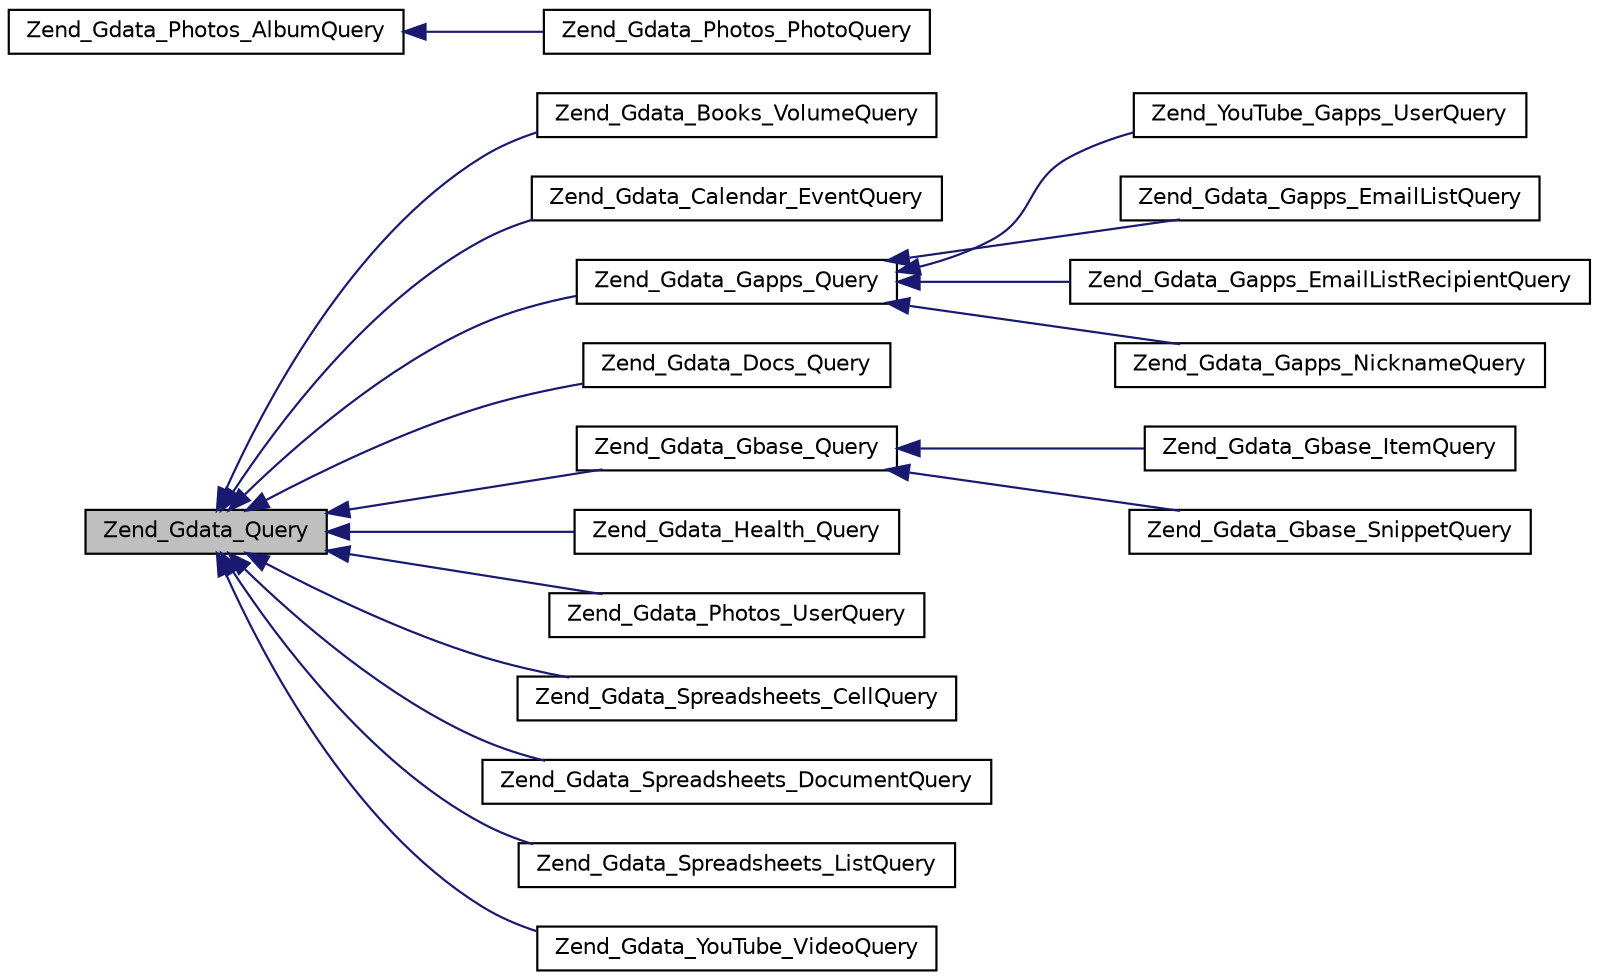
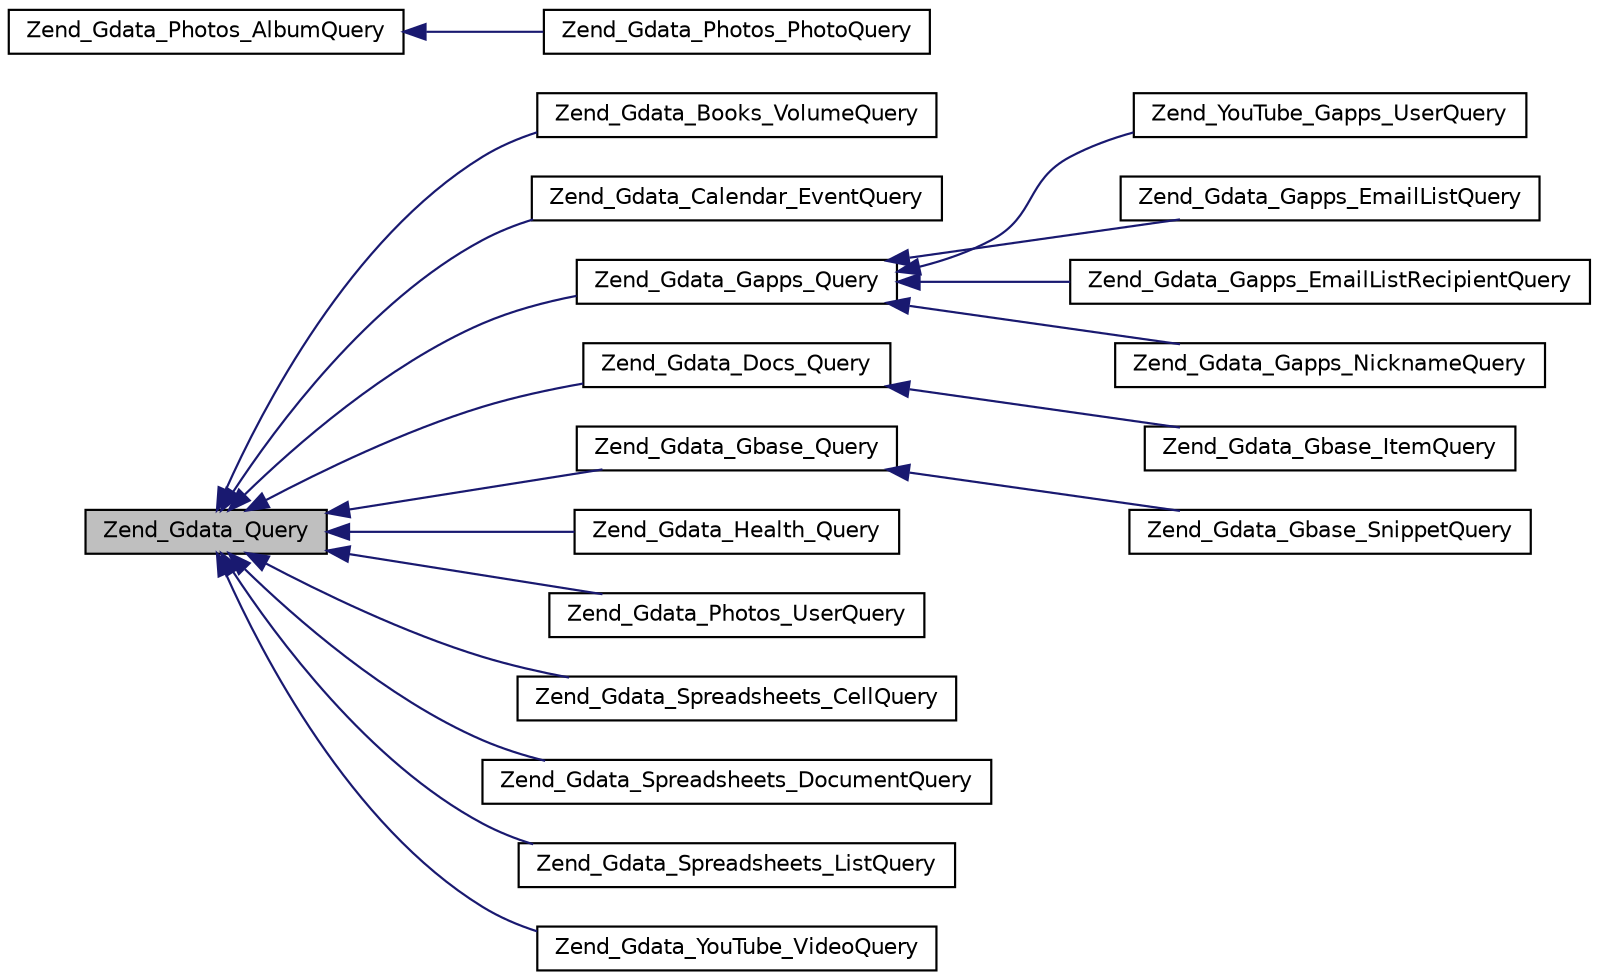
(1032, 448) -> (1045, 408)
